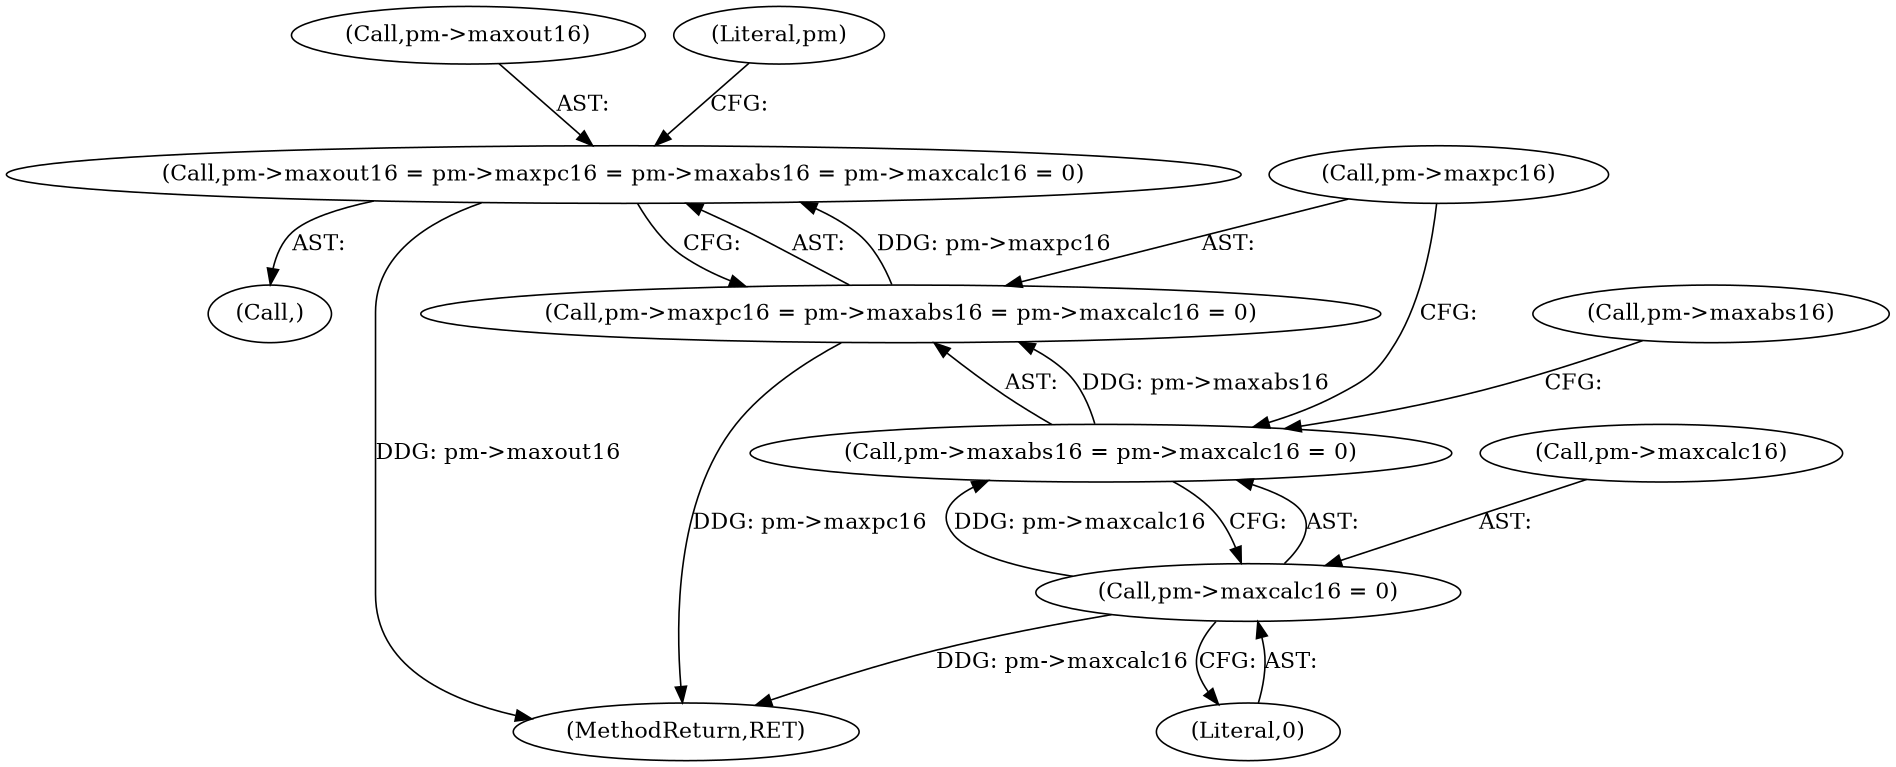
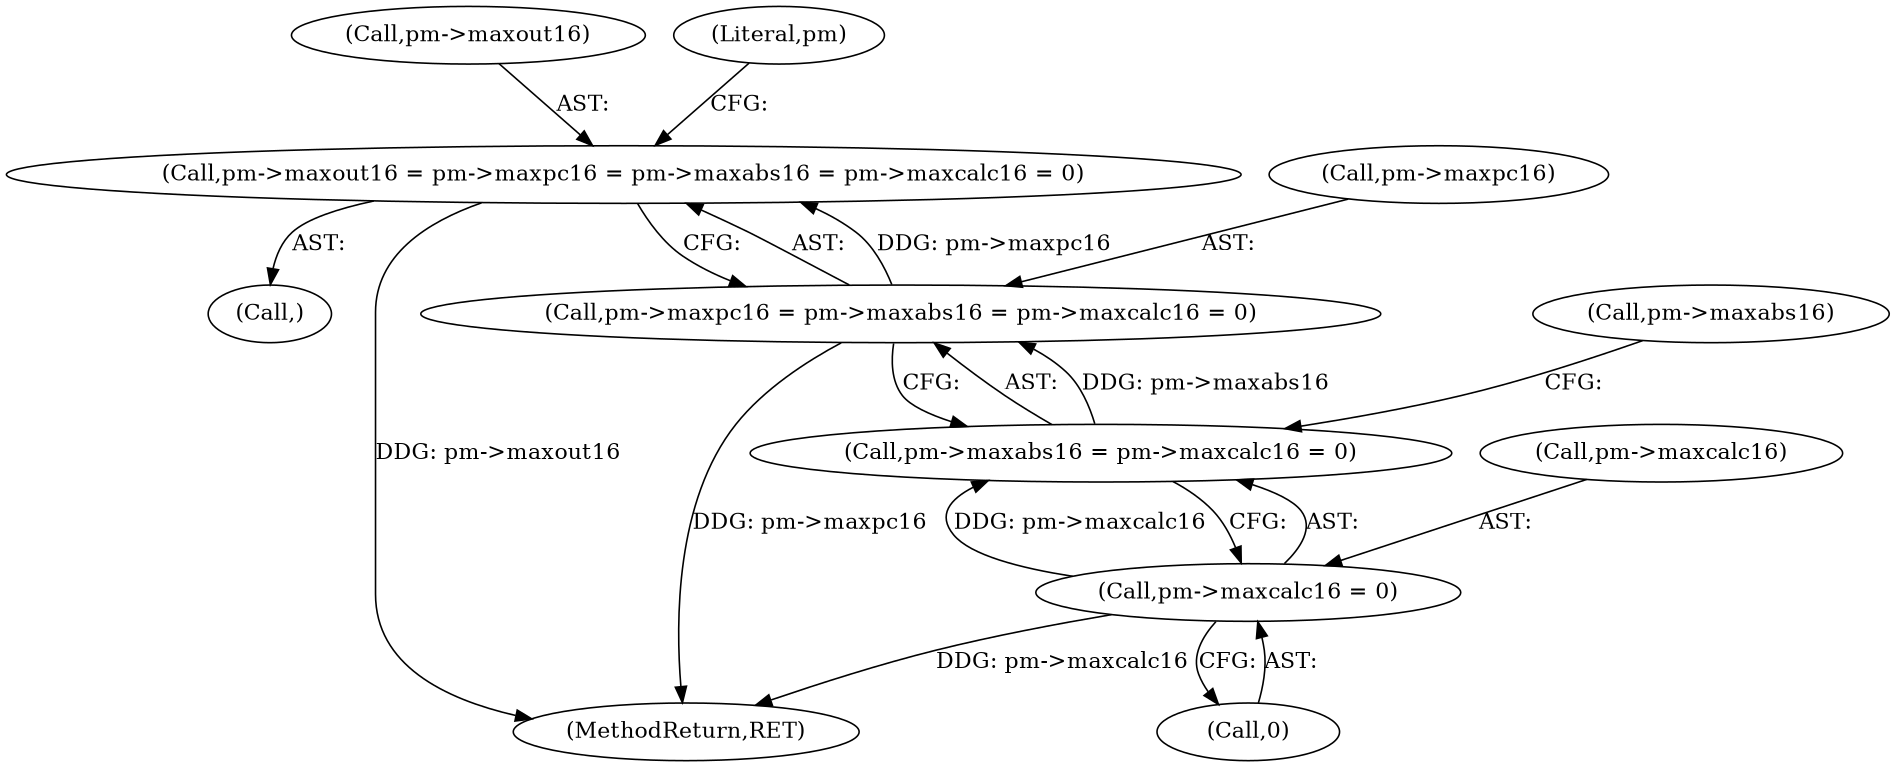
(1394, 346) -> (903, 396)
(1248, 732) -> (1248, 732)
